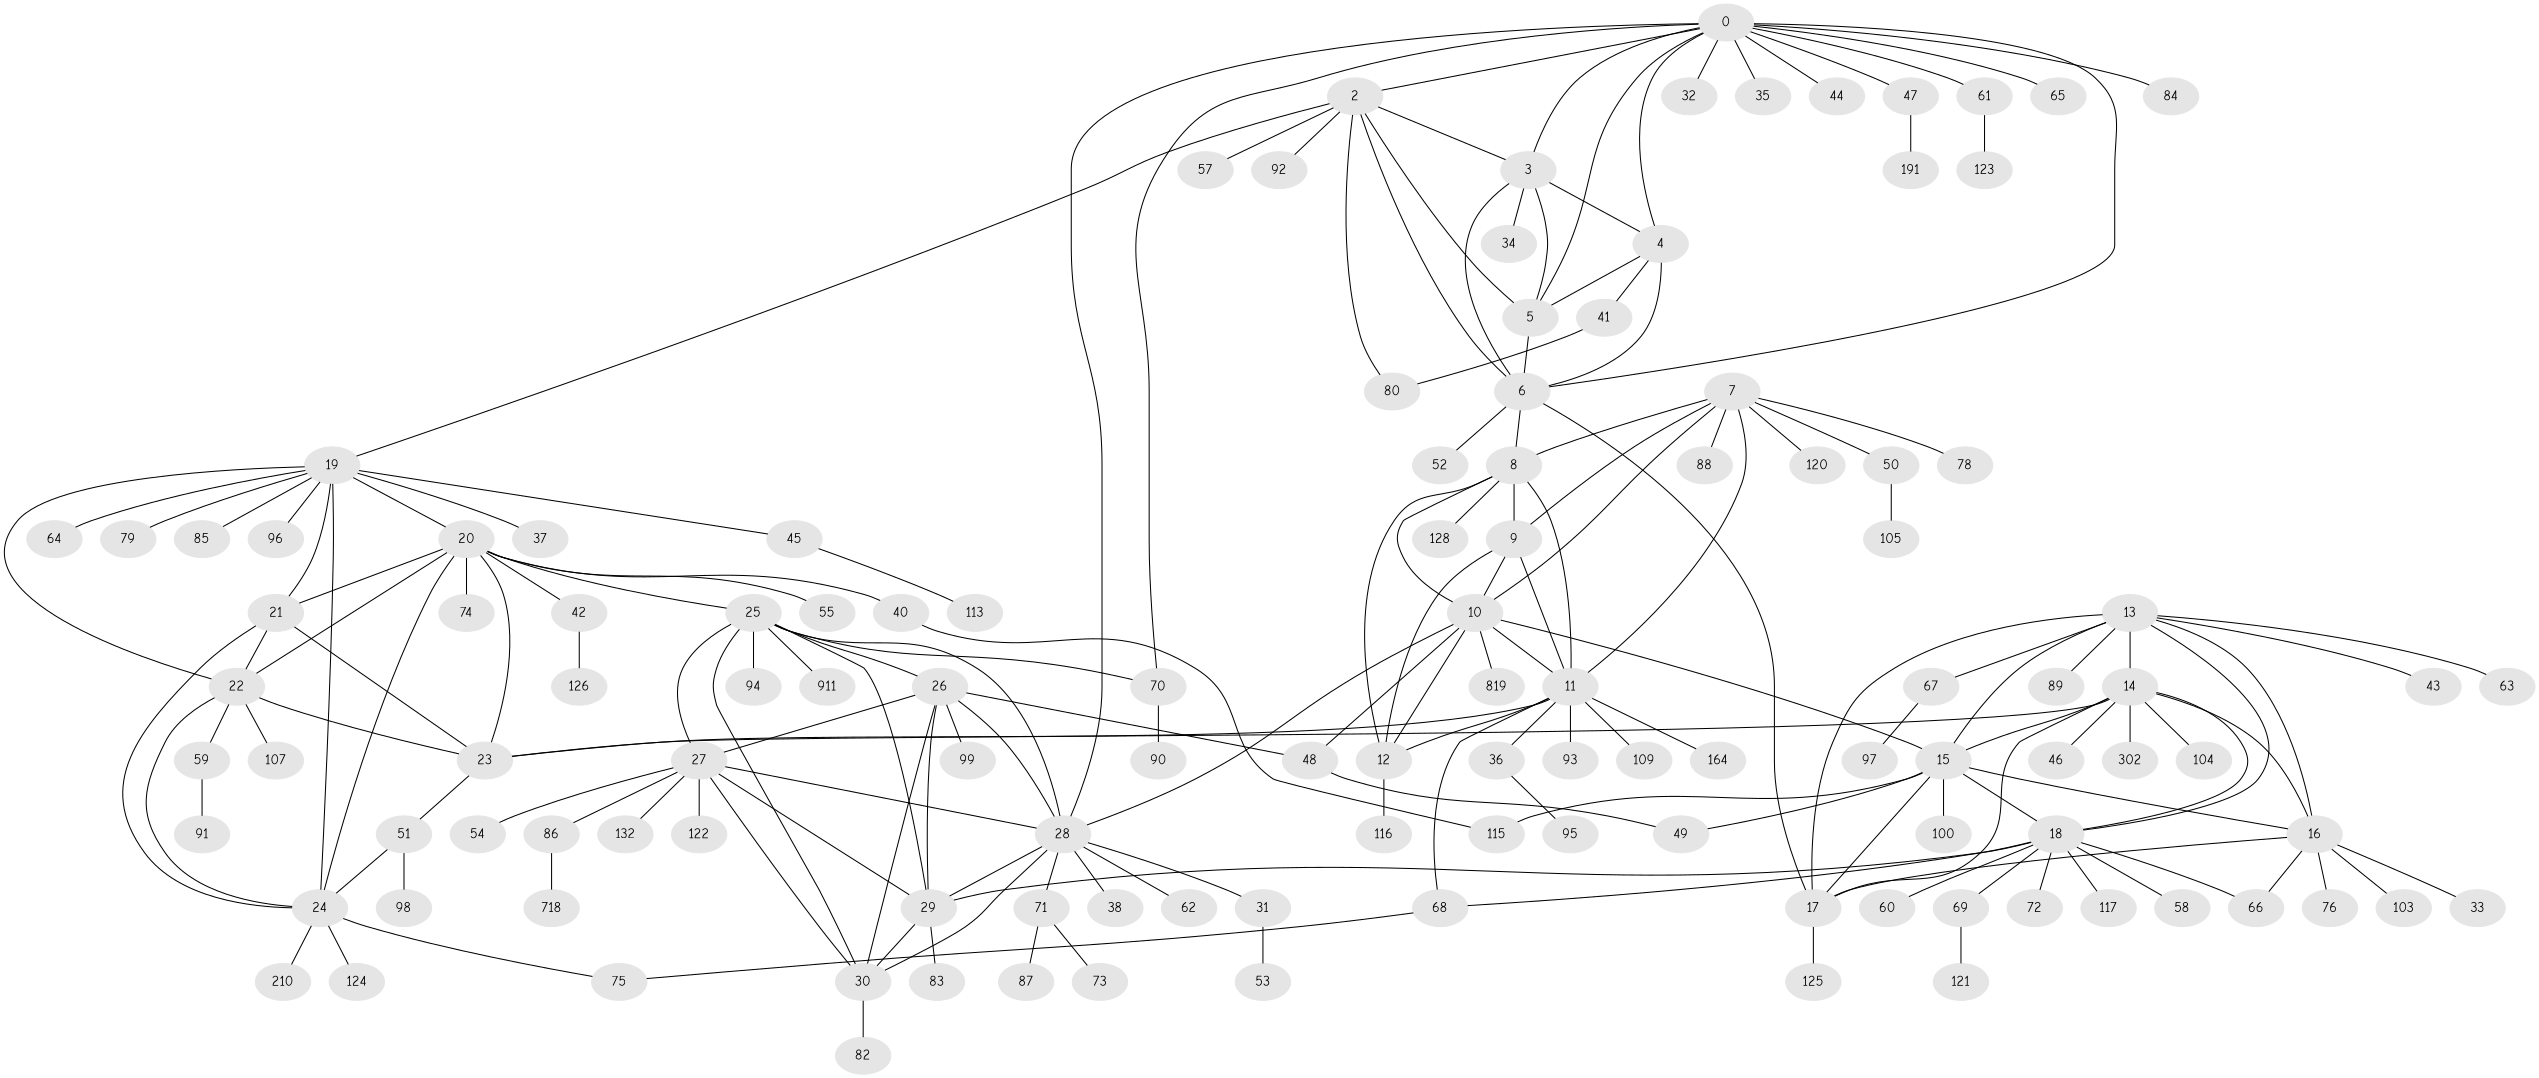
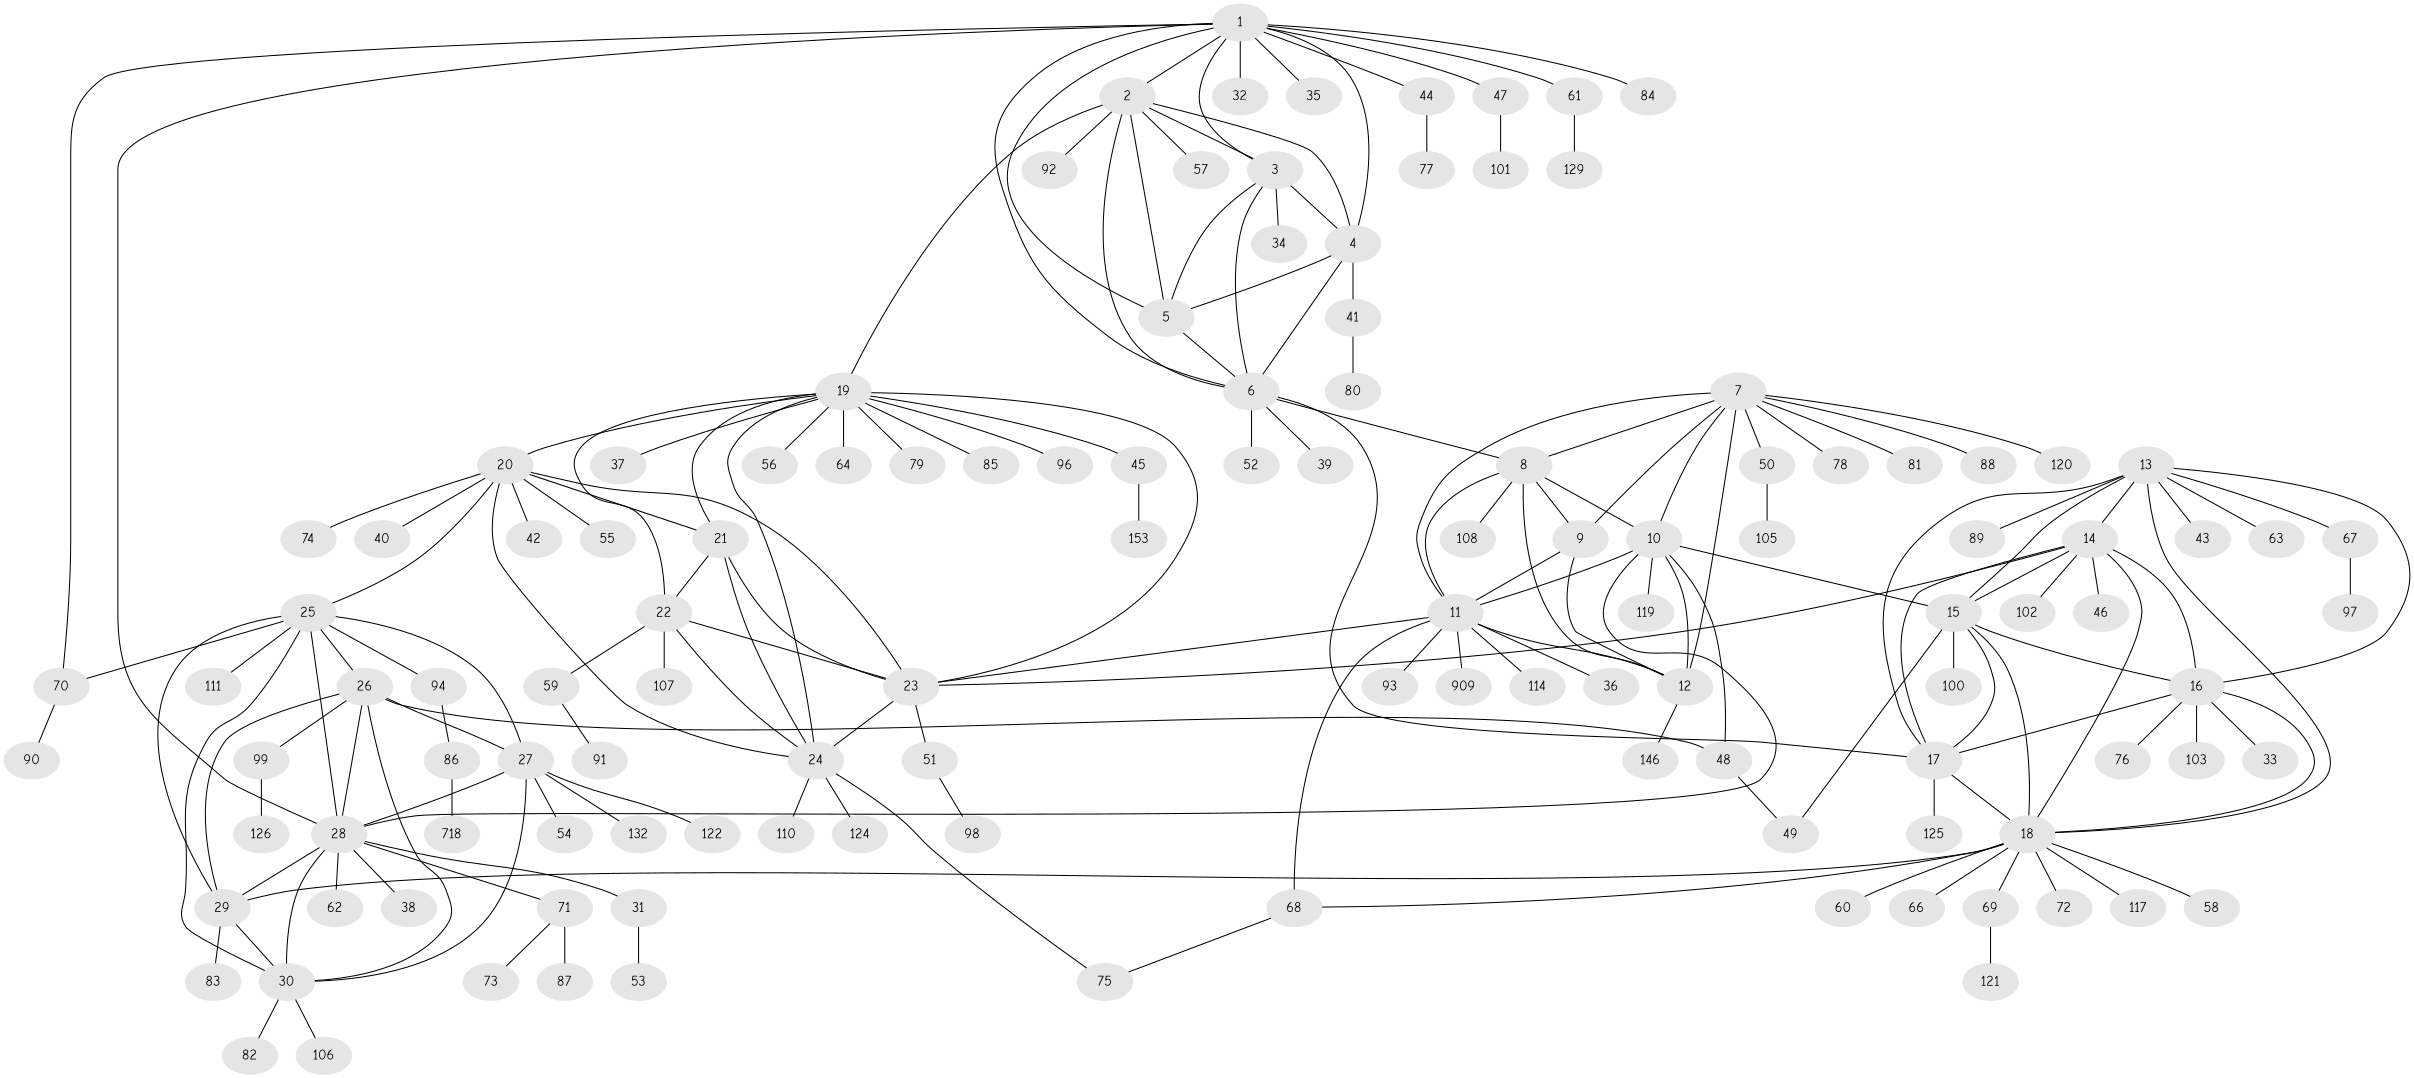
(1726, 23) -> (1240, 23)
(2058, 96) -> none
none -> (1427, 170)
(1911, 170) -> (1501, 170)
(1985, 170) -> (1574, 170)
(1347, 248) -> (1274, 137)
none -> (770, 465)
none -> (1325, 465)
none -> (1915, 465)
none -> (1195, 483)
(1440, 539) -> (1468, 539)
none -> (1716, 540)
(1495, 576) -> none
(352, 613) -> none
(975, 613) -> (1139, 539)
(579, 650) -> (261, 791)
(827, 687) -> (213, 687)
(1497, 687) -> (1646, 613)
(1644, 761) -> (1464, 687)
(1718, 761) -> (1537, 687)
(2130, 761) -> (2027, 613)
(2204, 761) -> none
(625, 797) -> (447, 732)
none -> (1981, 797)
(814, 834) -> none
(1384, 834) -> (1650, 761)
(1497, 834) -> none
(1570, 834) -> none
(362, 871) -> (866, 721)
(2285, 871) -> (2282, 795)
(283, 982) -> (786, 834)
none -> (324, 1056)
